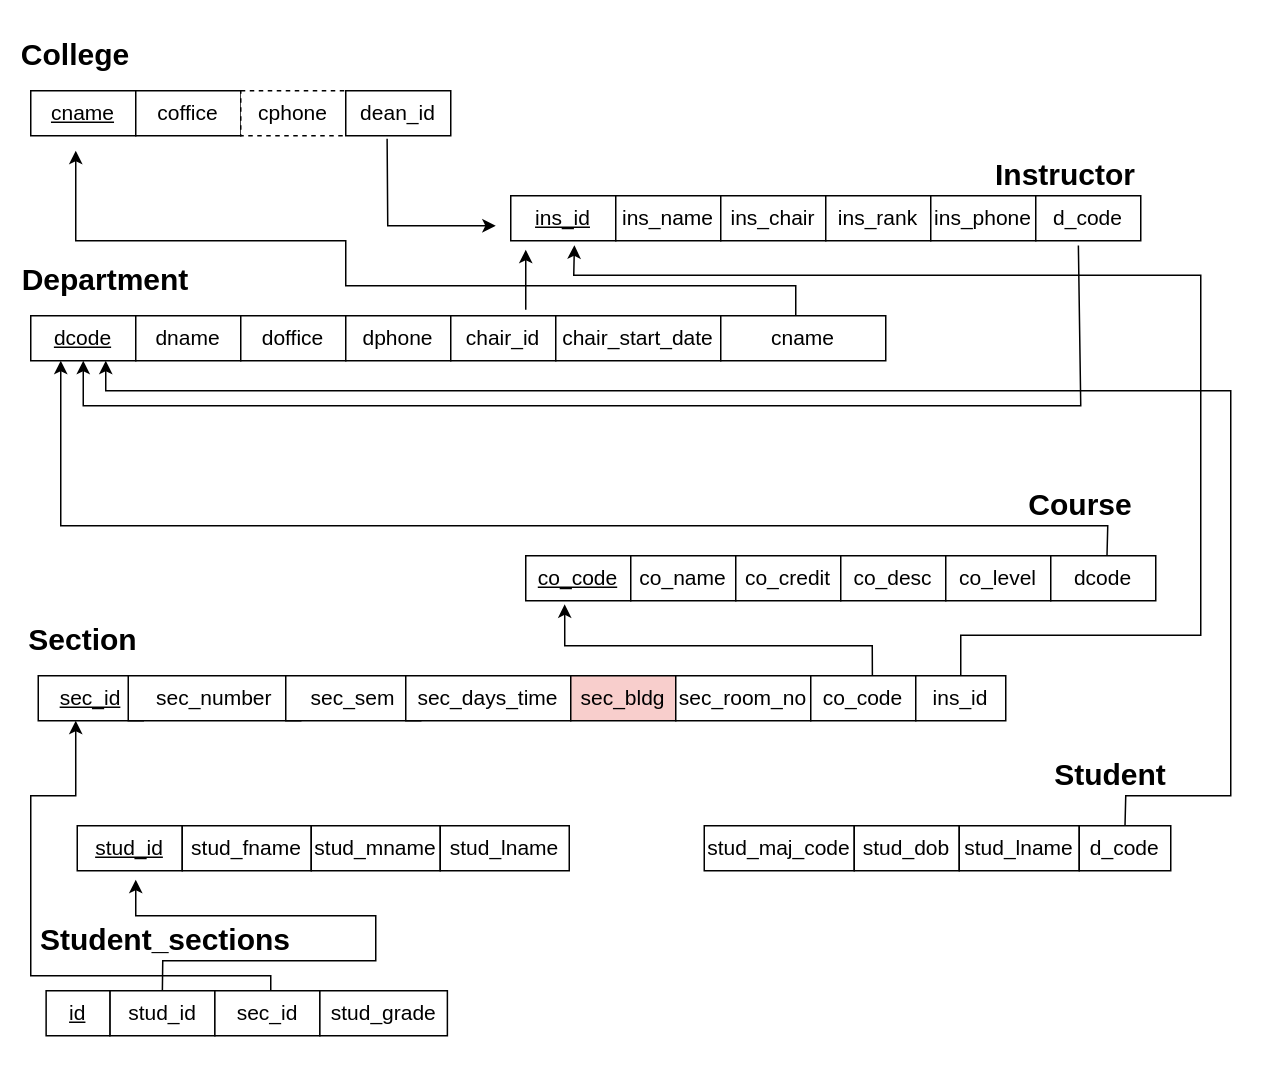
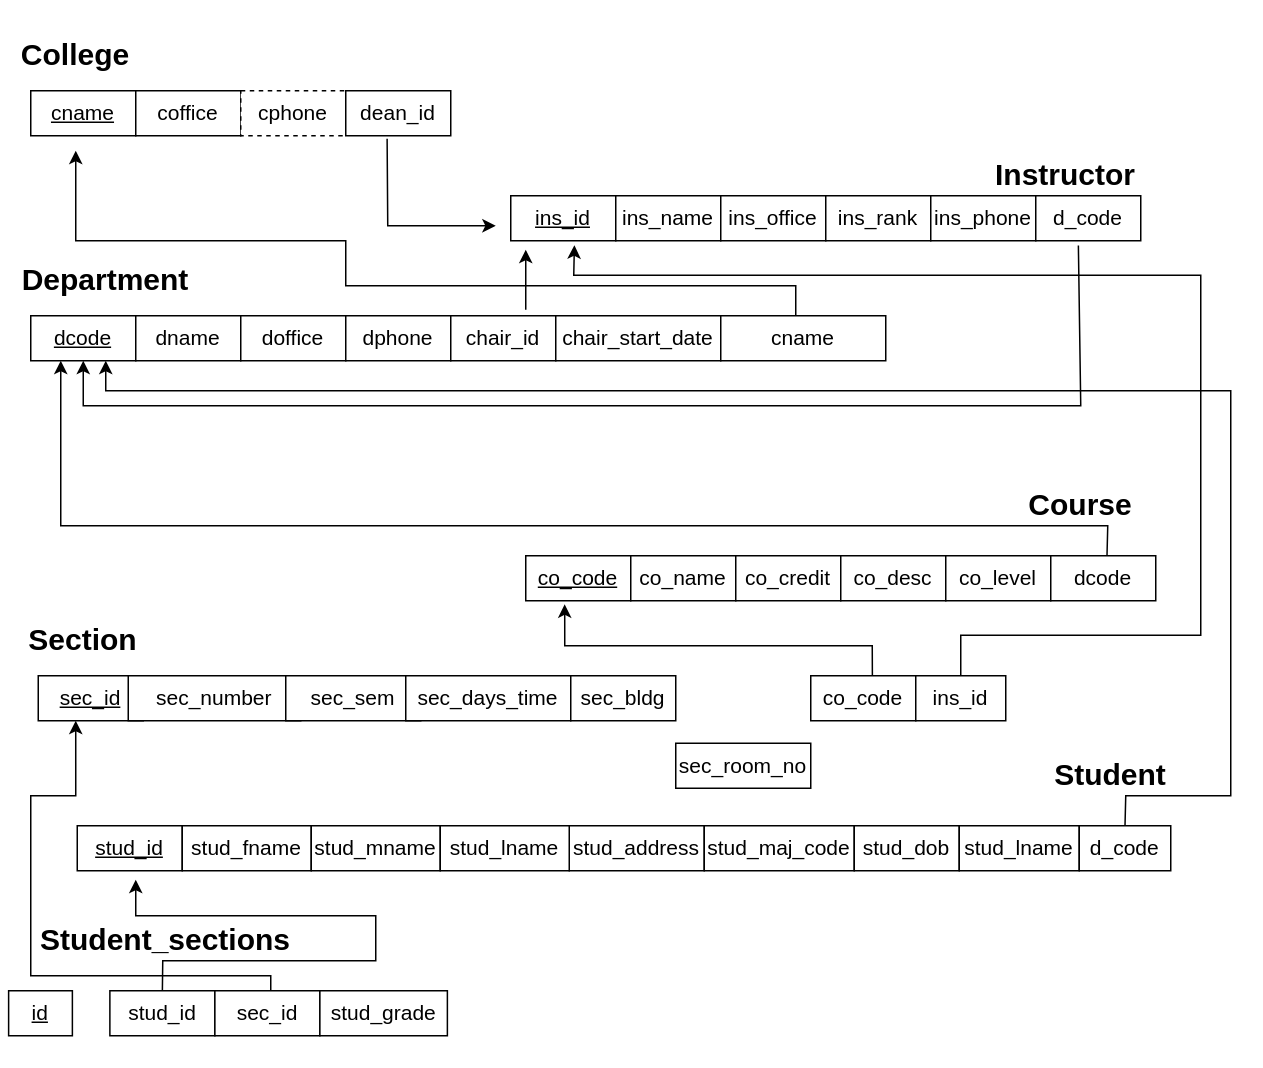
(773, 218) -> (773, 218)
(623, 698) -> (623, 698)
(743, 698) -> (743, 766)
none -> (637, 848)
(78, 1013) -> (41, 1013)
